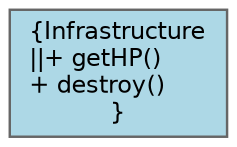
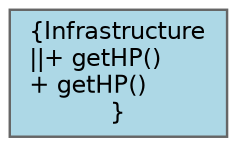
(118, 73) -> (118, 73)
